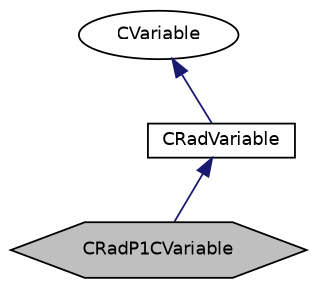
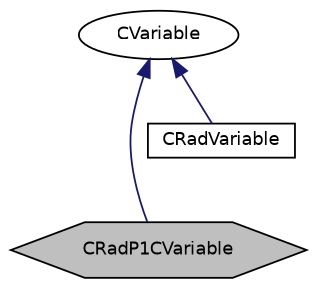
(189, 198) -> (131, 150)
